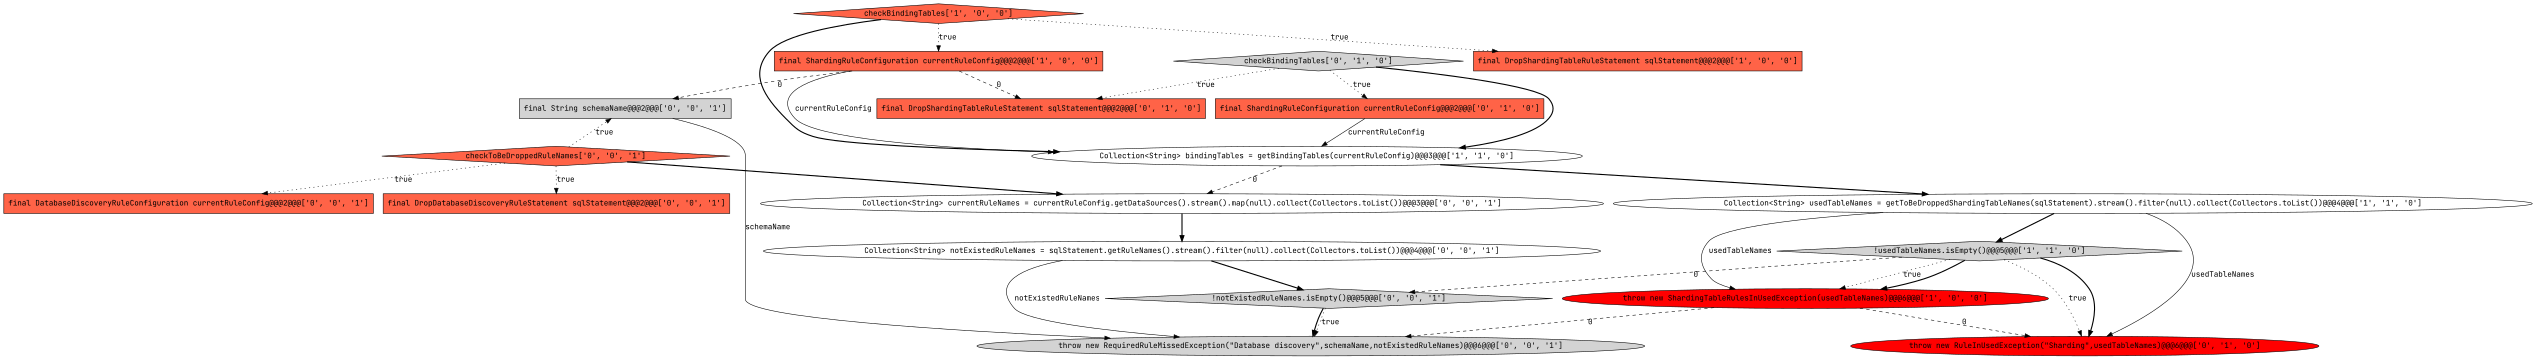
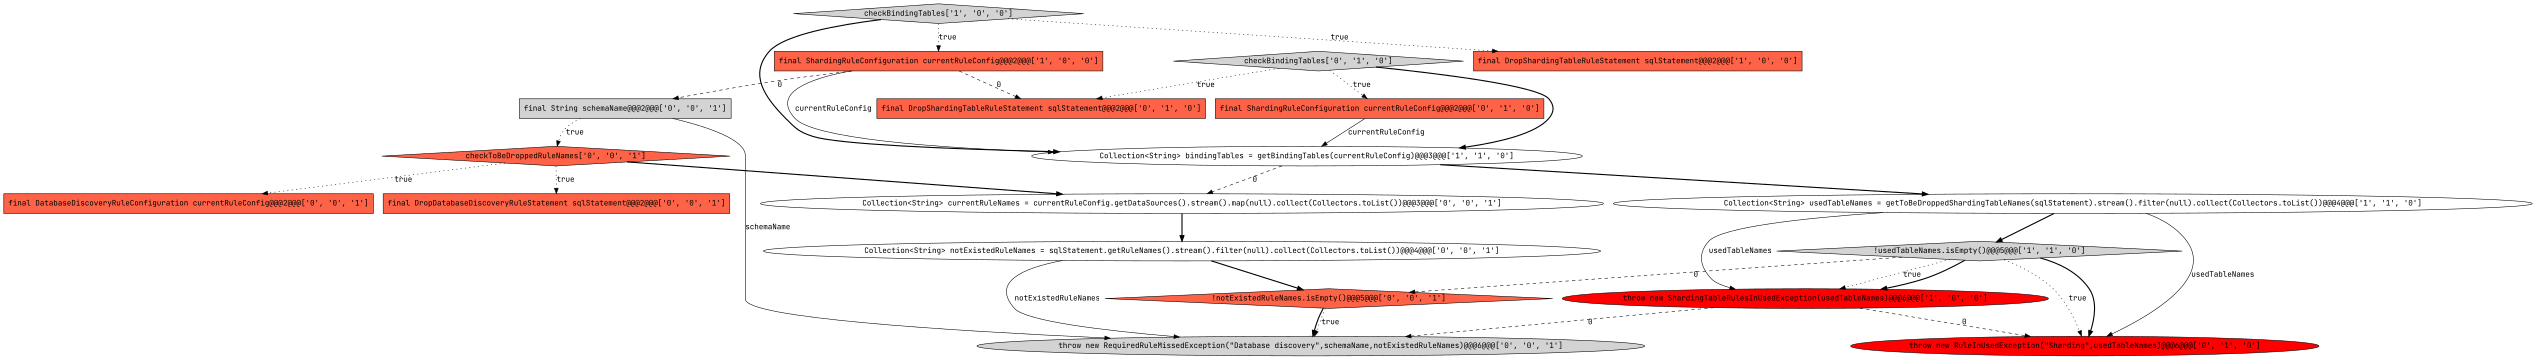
(939, 14) -> (939, 14)
(588, 134) -> (567, 127)
(1329, 299) -> (1329, 299)
